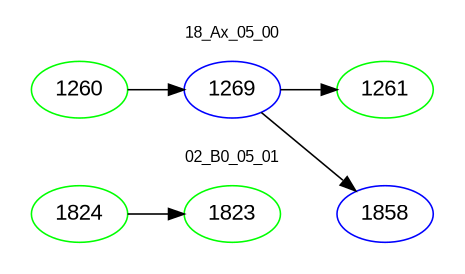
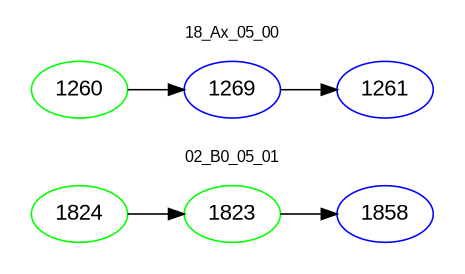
(385, 90) -> (385, 90)
(310, 153) -> (301, 214)
